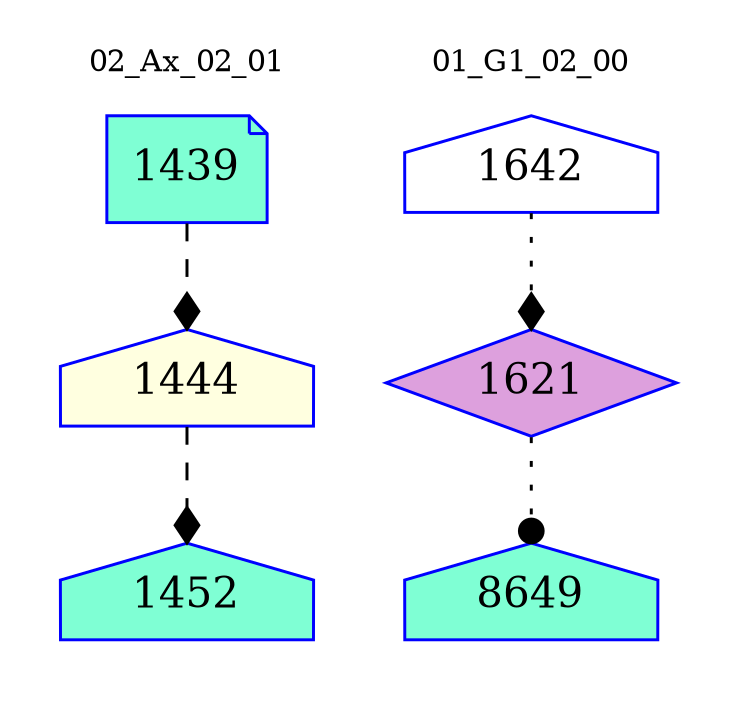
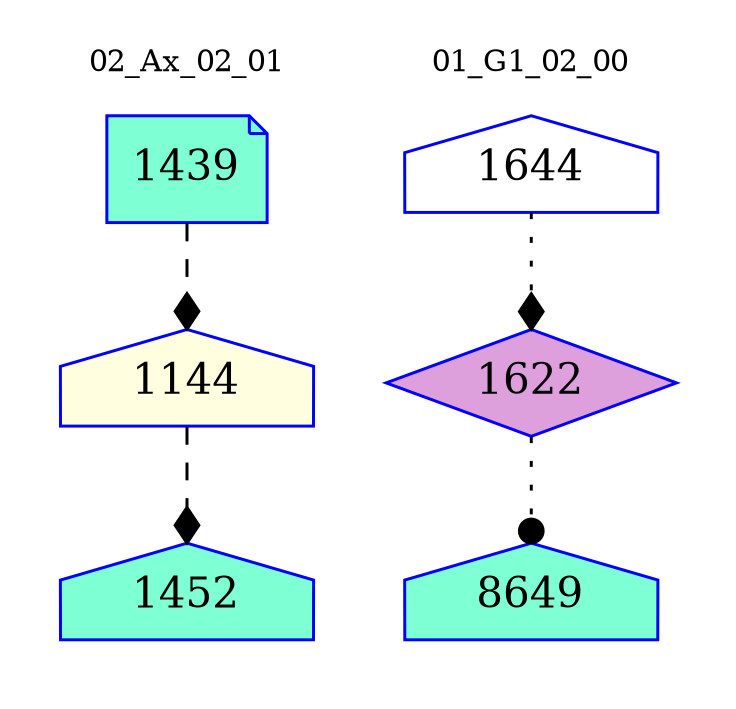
(531, 169) -> (531, 169)
(187, 383) -> (187, 383)
(531, 383) -> (531, 383)
